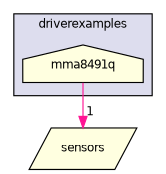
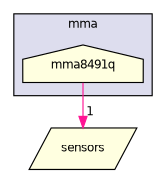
(83, 25) -> (83, 25)
